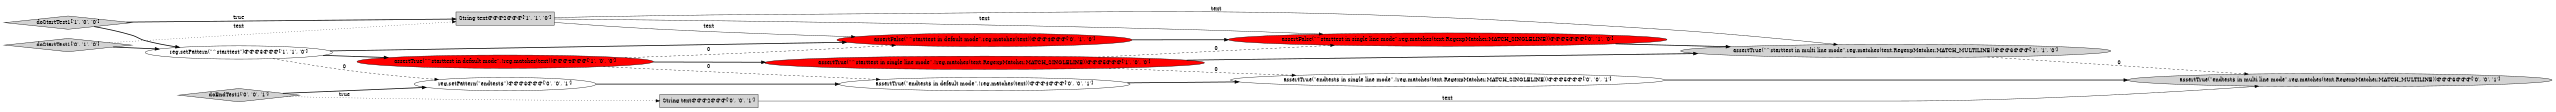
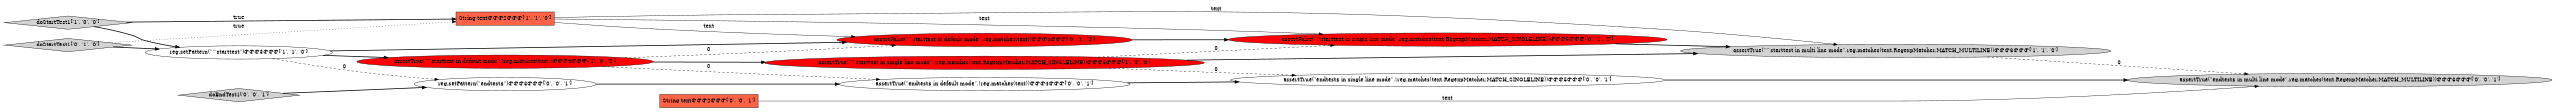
(505, 19) -> (505, 19)
(239, 27) -> (239, 27)
(471, 100) -> none
(709, 101) -> (709, 101)
